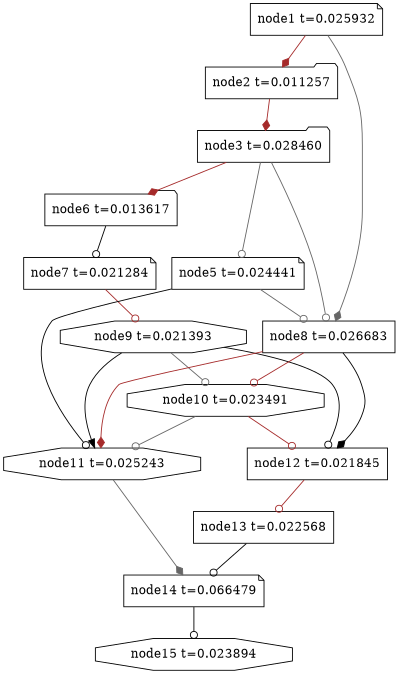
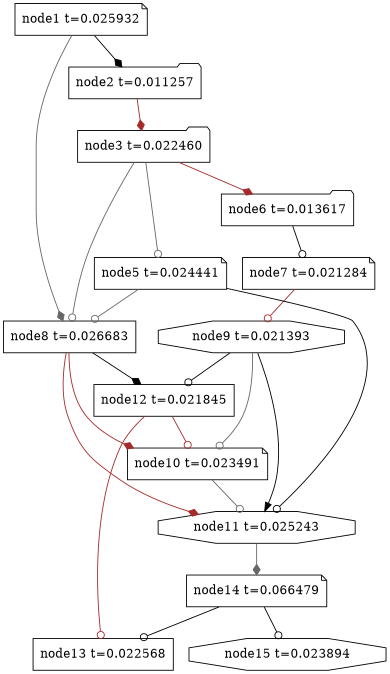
(297, 47) -> (105, 47)
(264, 146) -> (144, 146)
(280, 367) -> (81, 408)
(226, 400) -> (198, 464)
(269, 430) -> (179, 429)
(231, 557) -> (183, 621)
